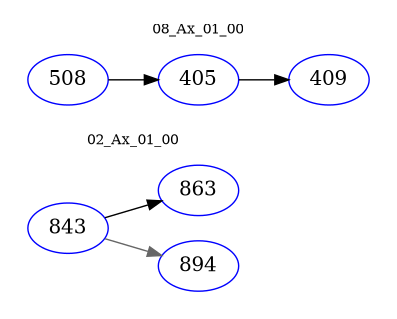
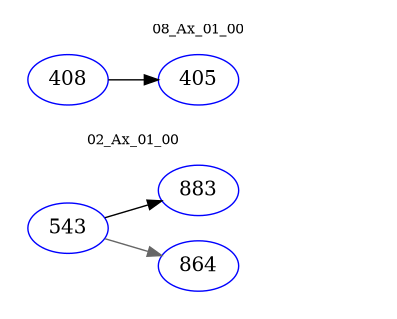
(68, 80) -> (68, 80)
(329, 80) -> none
(199, 190) -> (199, 190)
(68, 228) -> (68, 228)
(199, 266) -> (199, 266)
